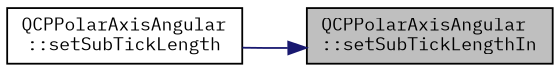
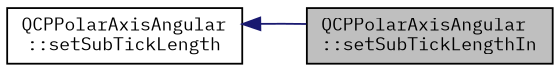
(265, 48) -> (283, 24)
